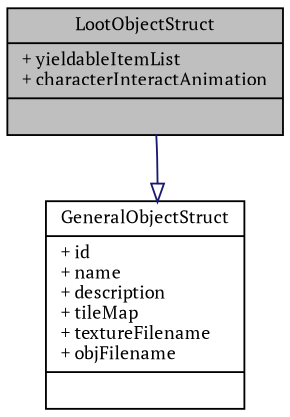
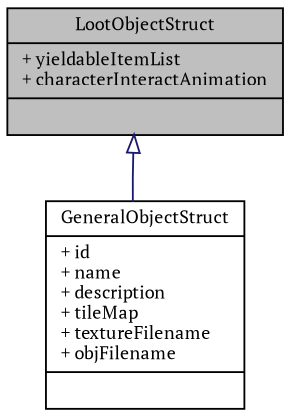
(157, 159) -> (133, 178)
